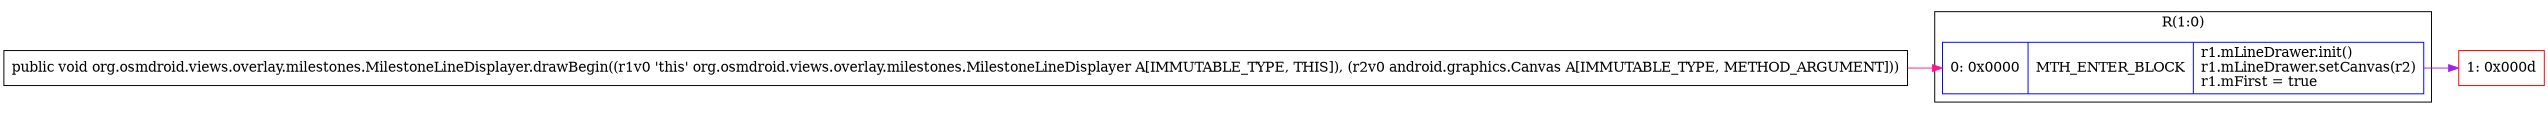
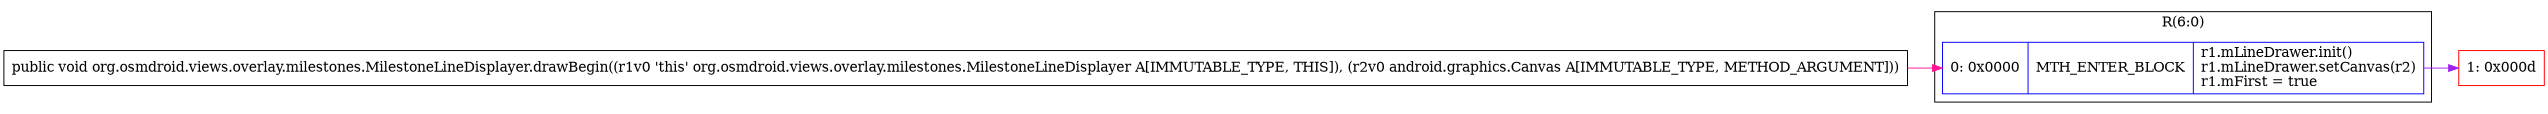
(2183, 23) -> (2183, 23)
